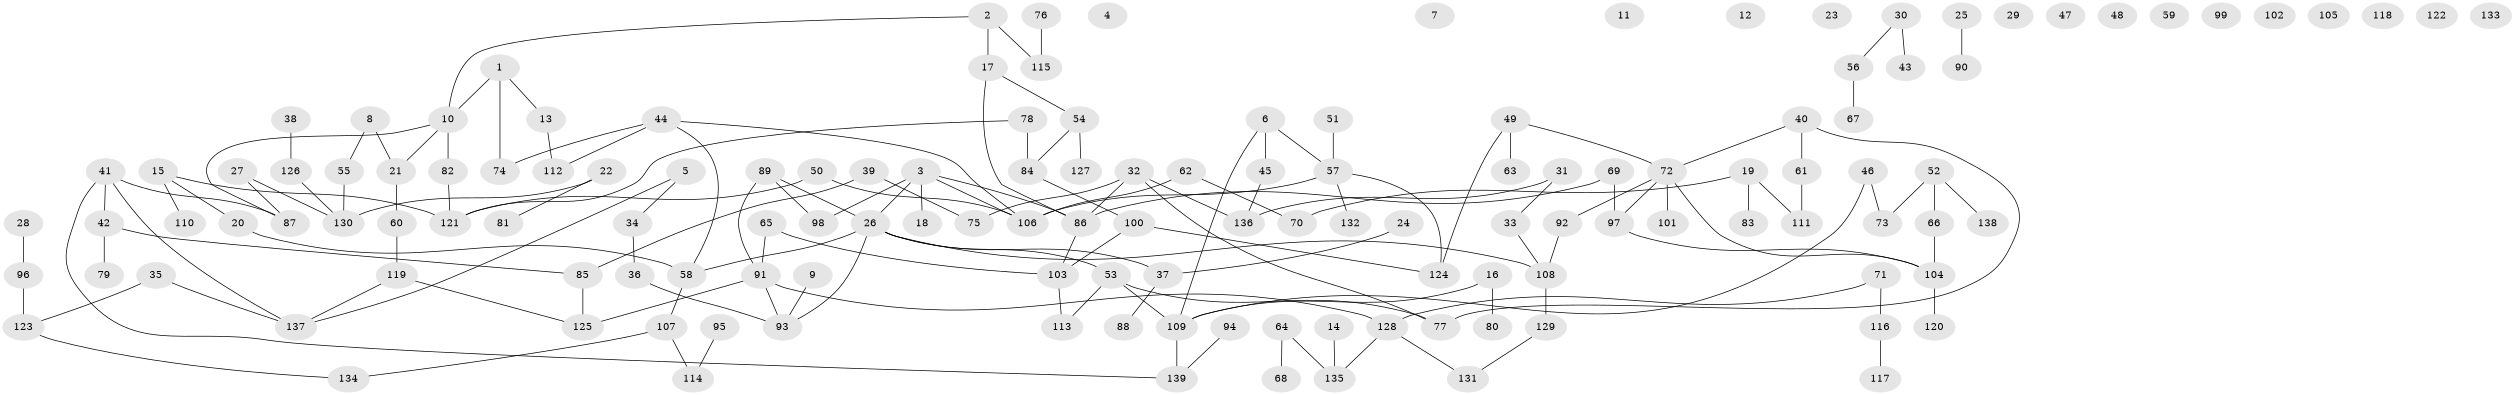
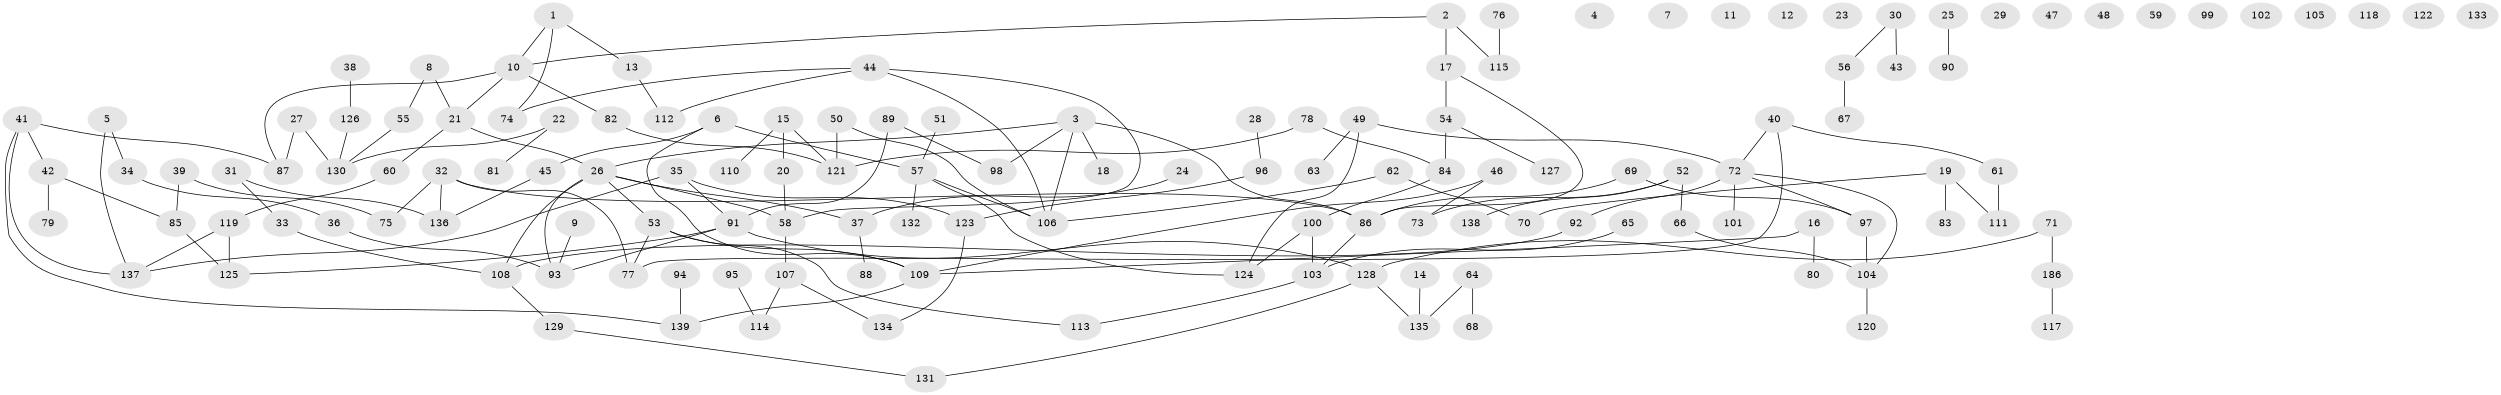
(818, 198) -> (521, 144)
(764, 249) -> (705, 198)
(1880, 327) -> (2052, 275)
